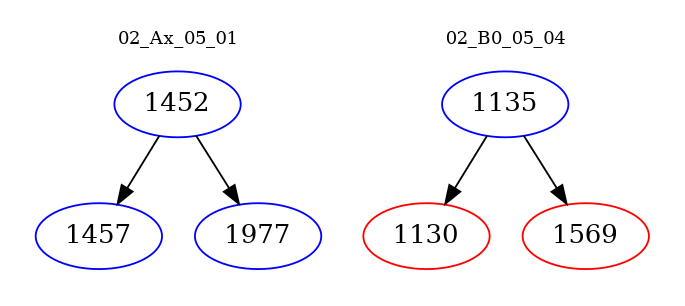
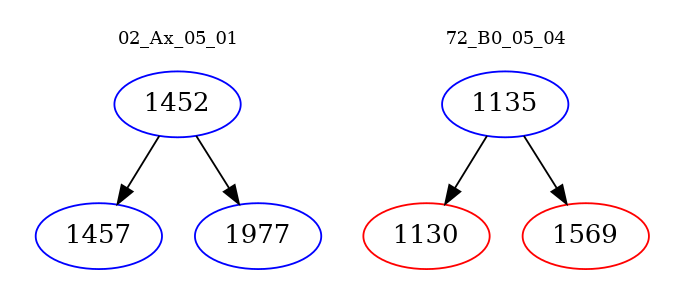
(506, 39) -> (506, 39)
